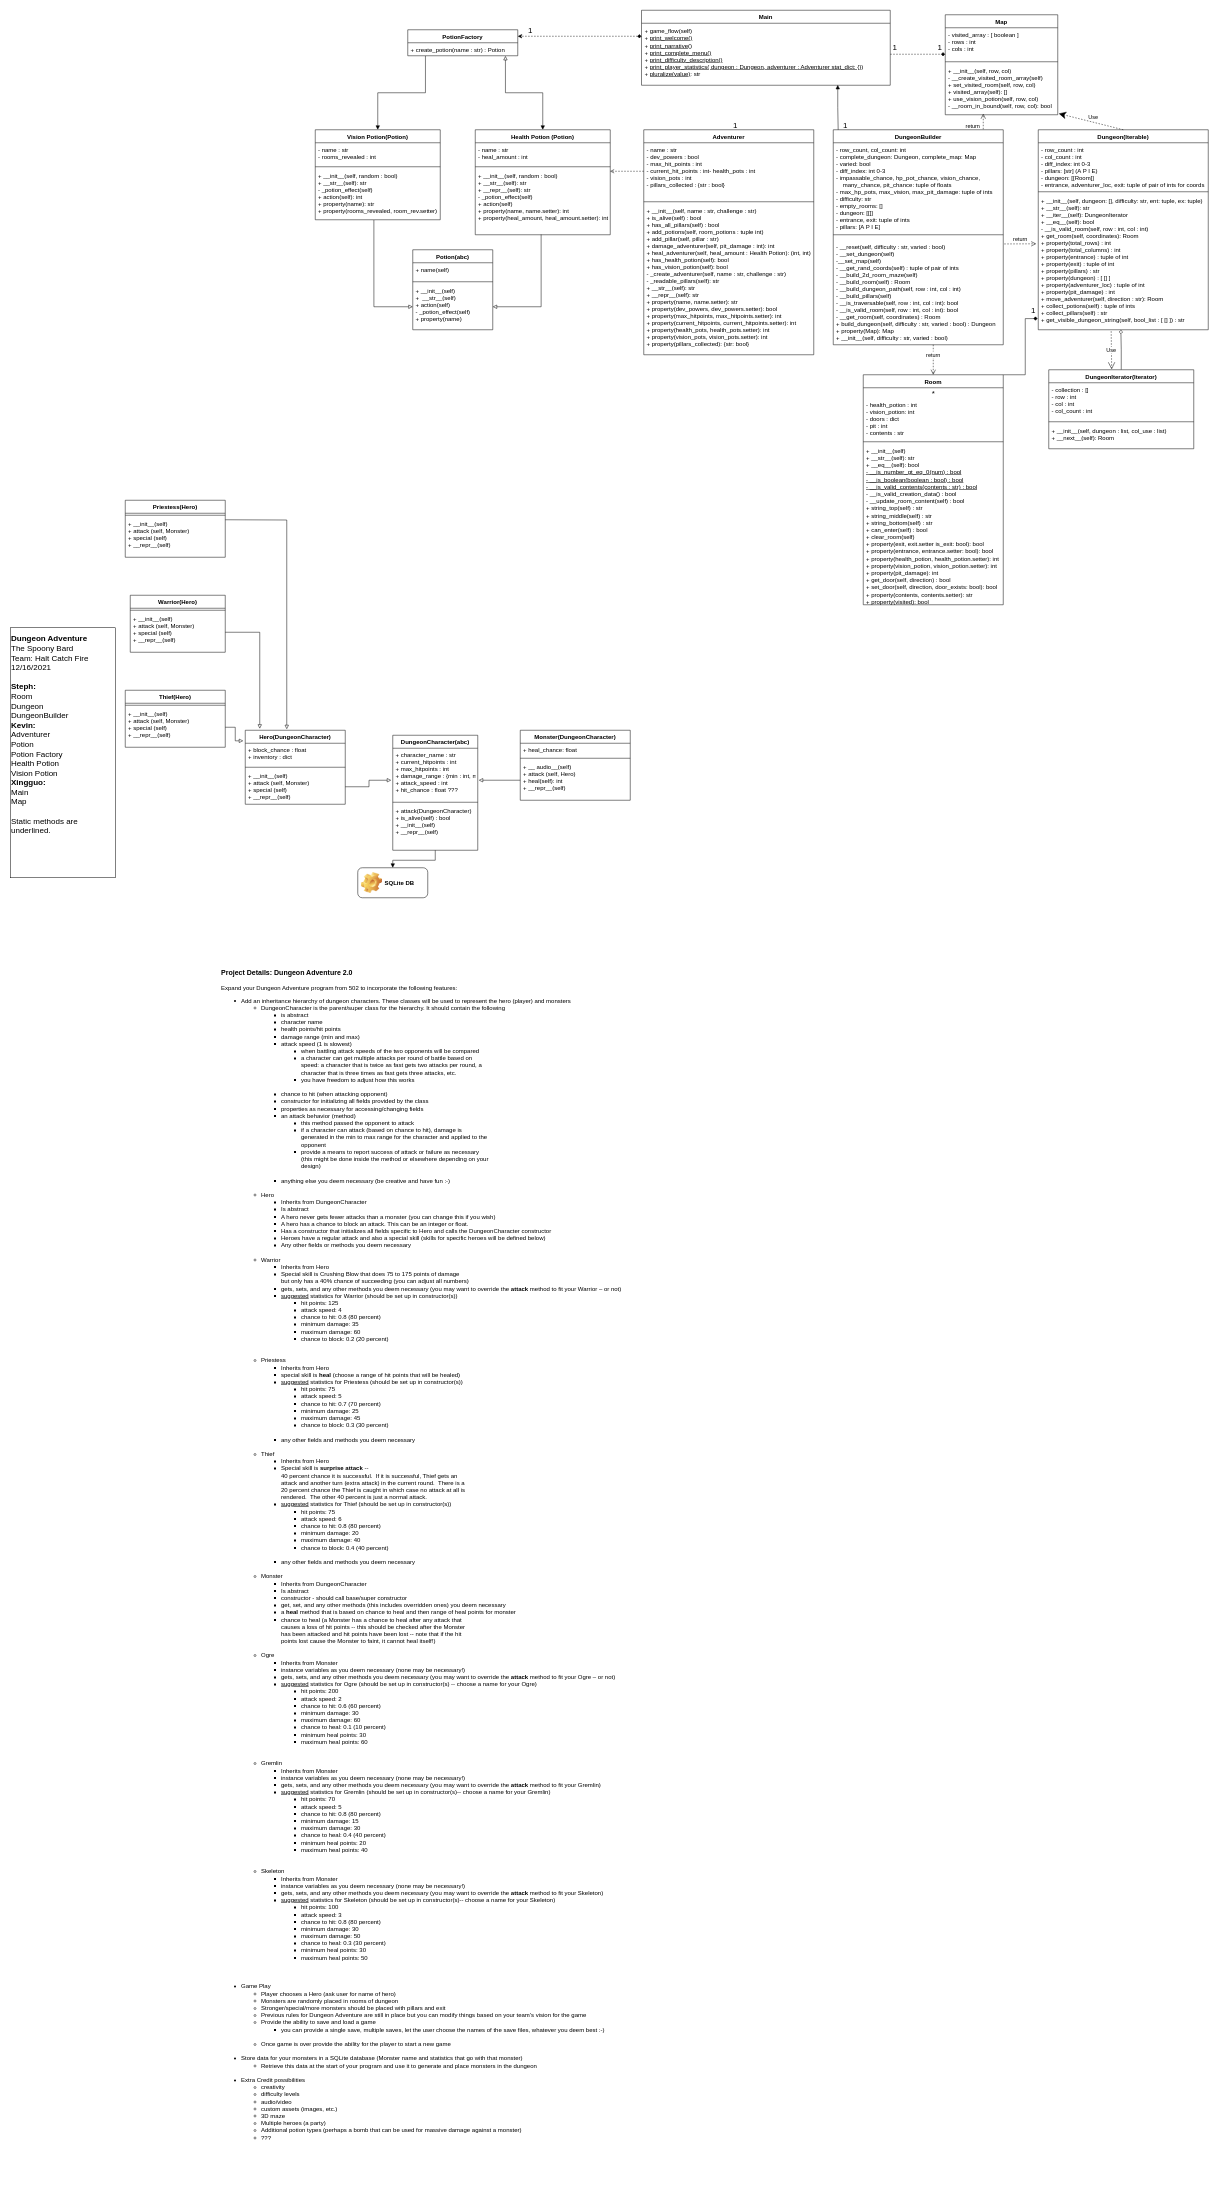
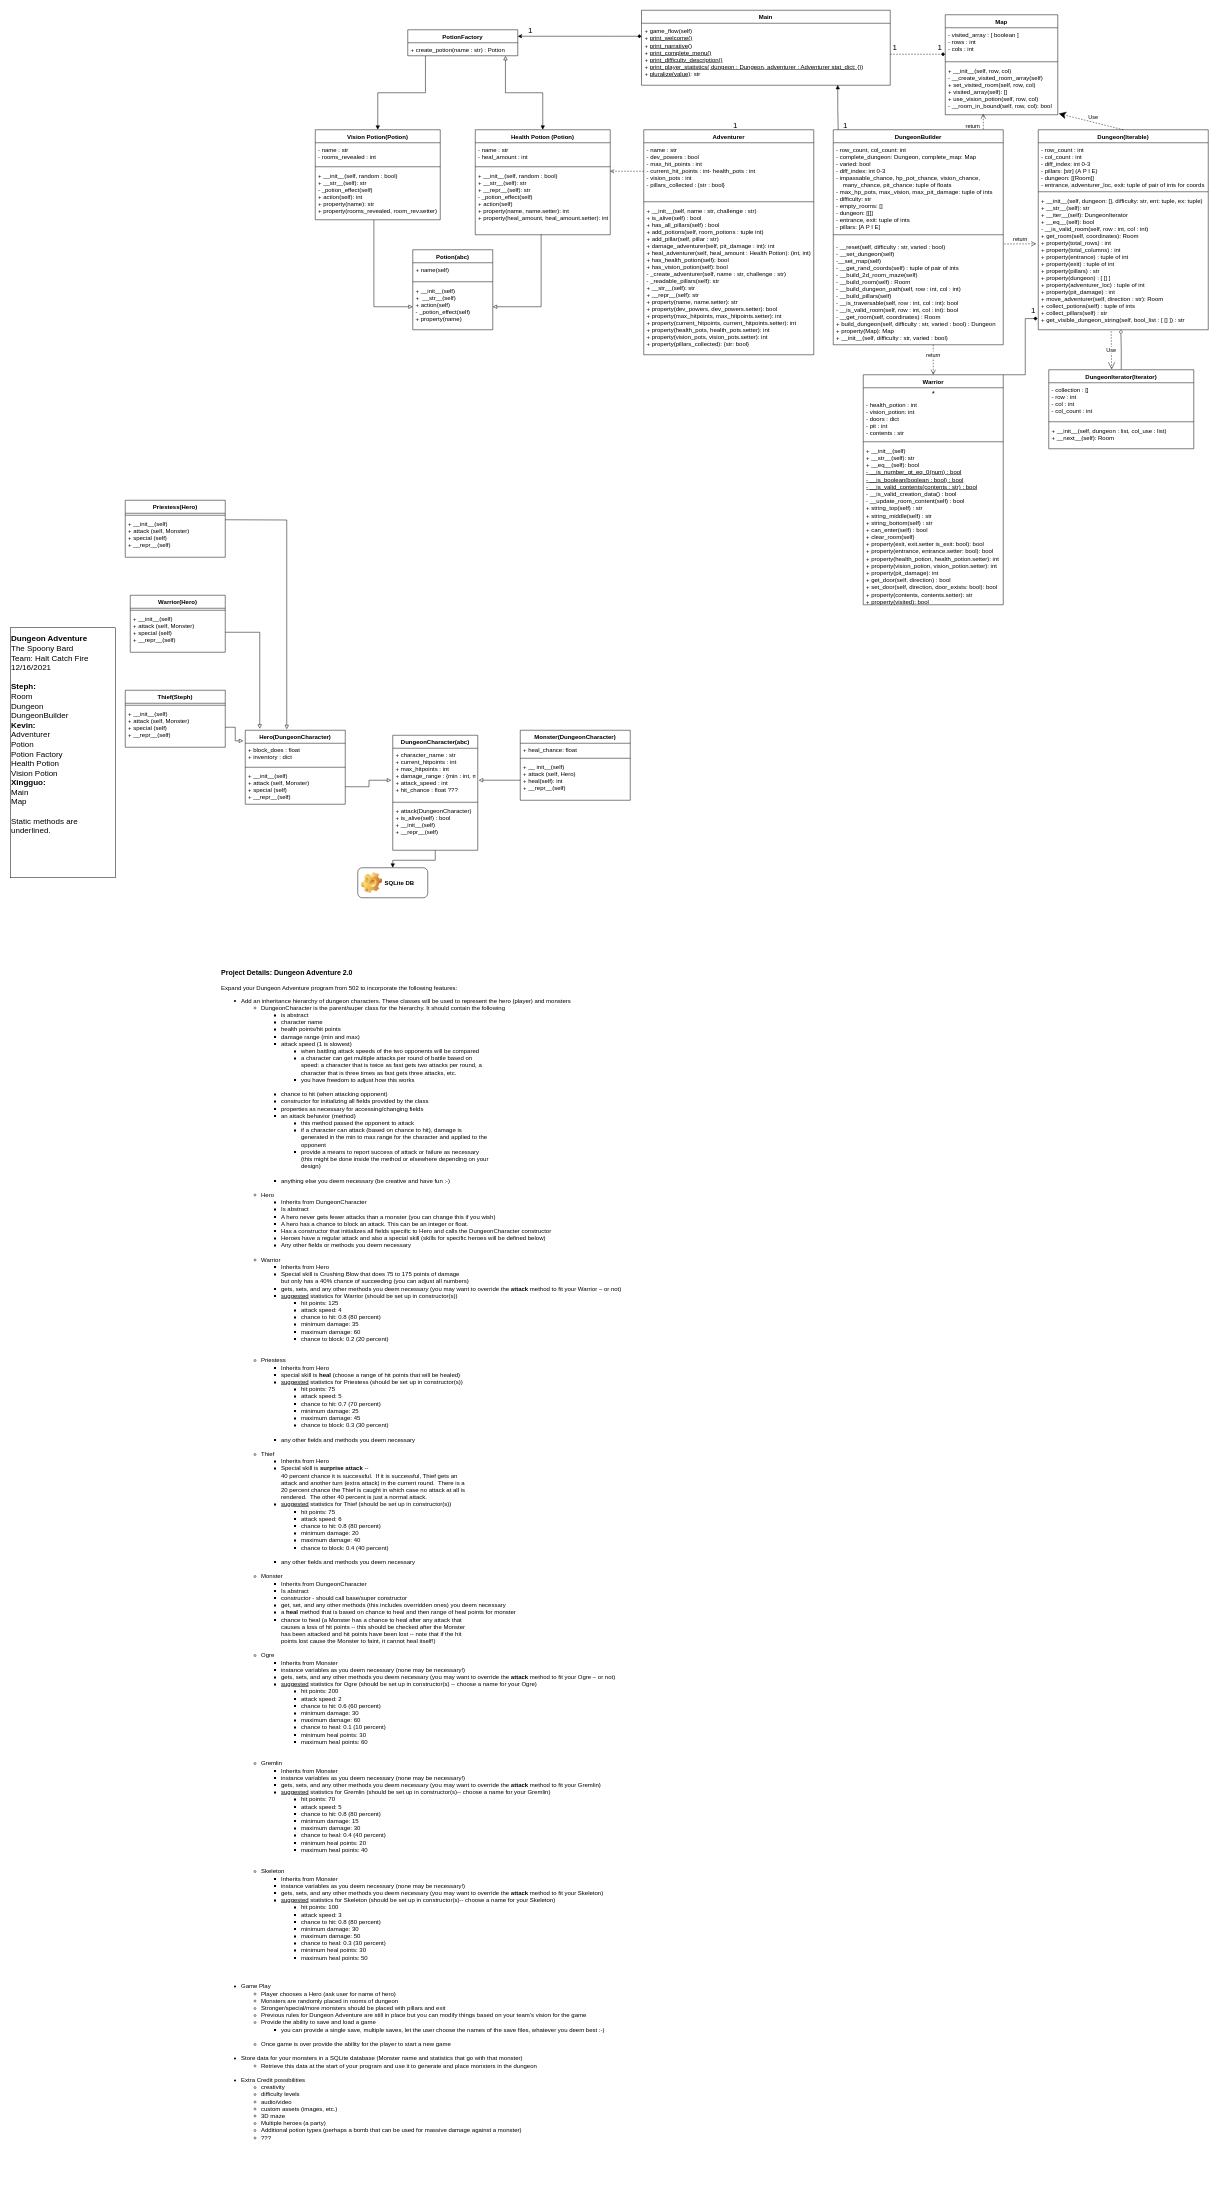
(579, 36) -> (579, 36)
(933, 382) -> (933, 382)
(175, 697) -> (175, 697)
(280, 750) -> (277, 750)
(550, 767) -> (548, 767)
